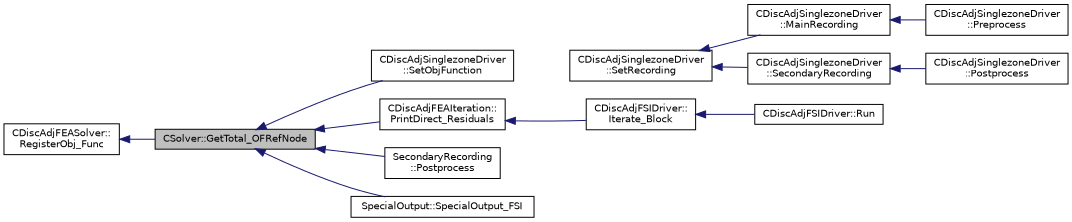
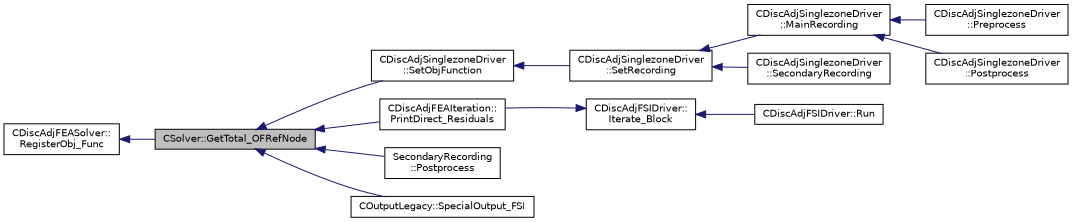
none -> (547, 66)
(913, 69) -> (913, 46)
(551, 121) -> (541, 108)
(443, 207) -> (443, 207)
